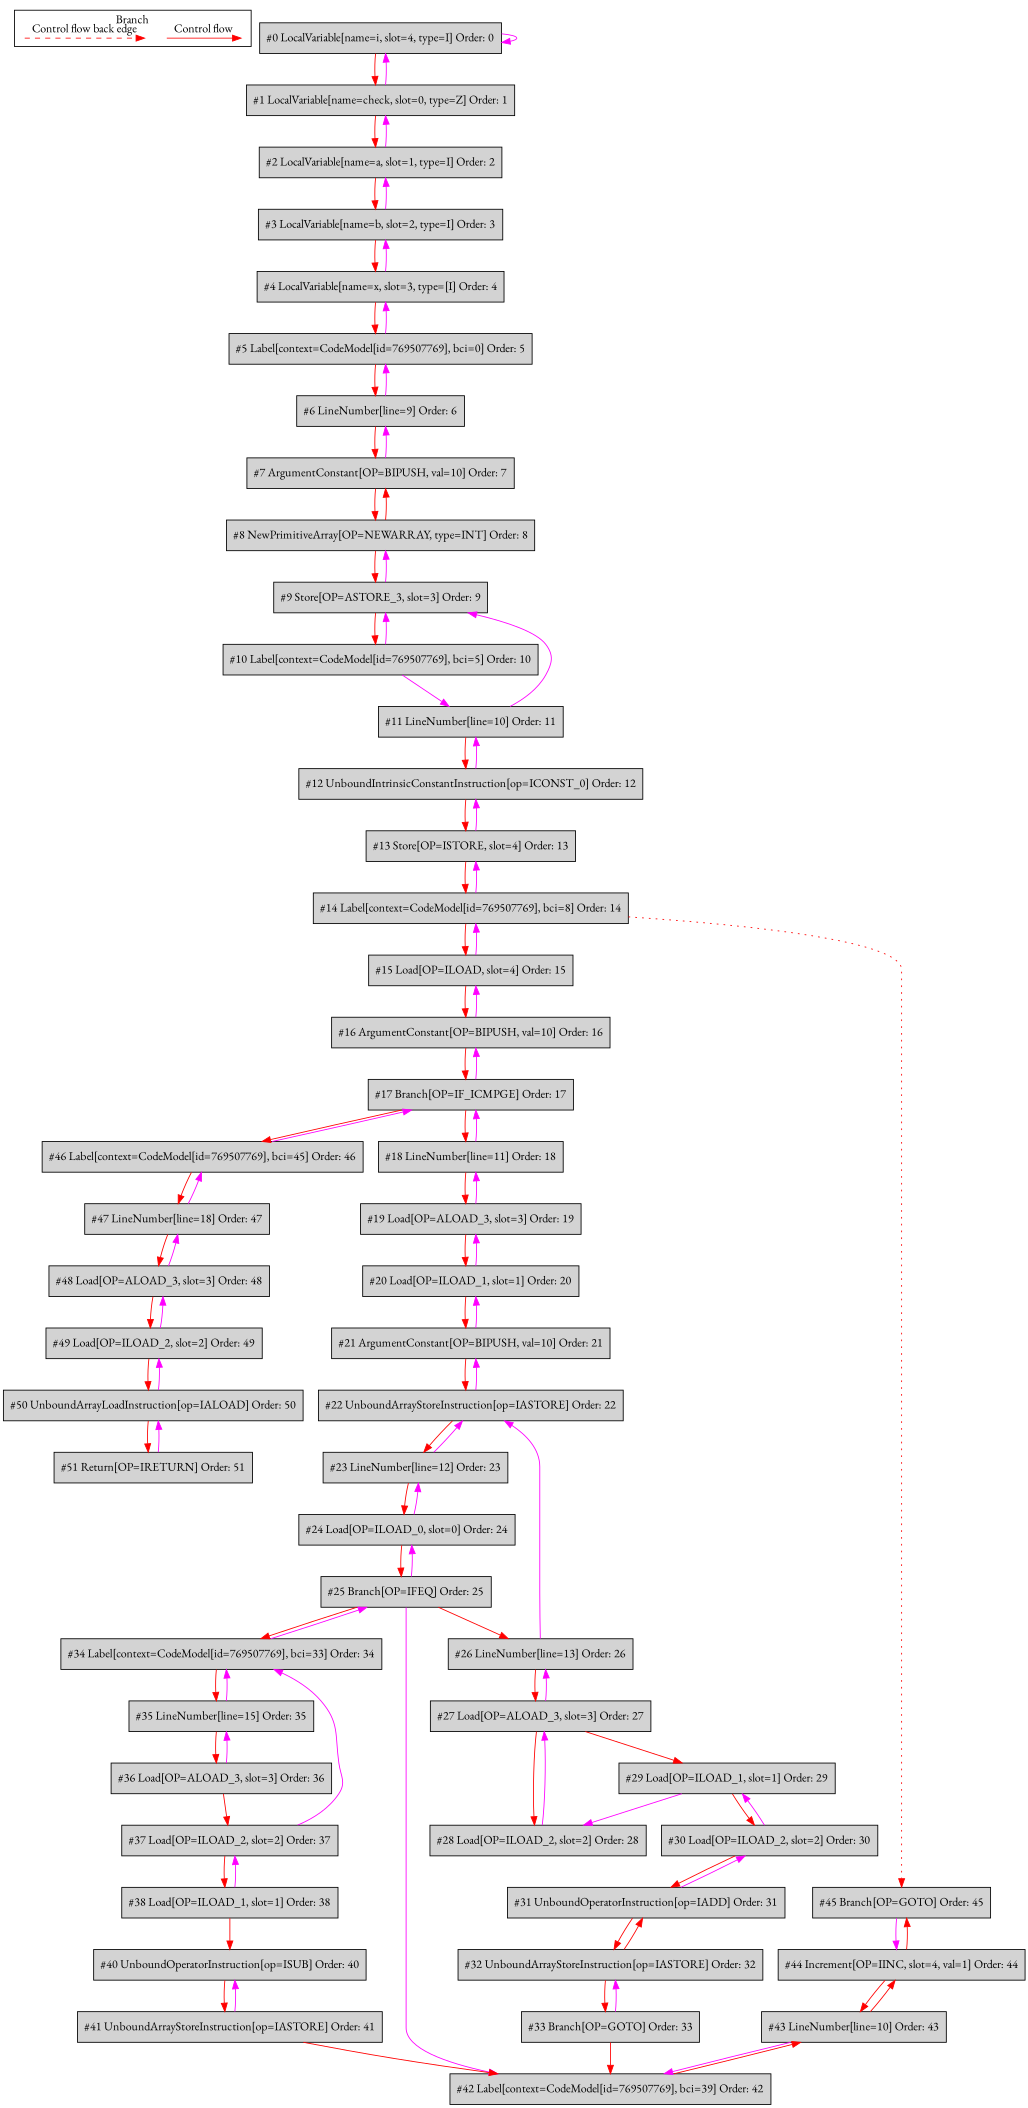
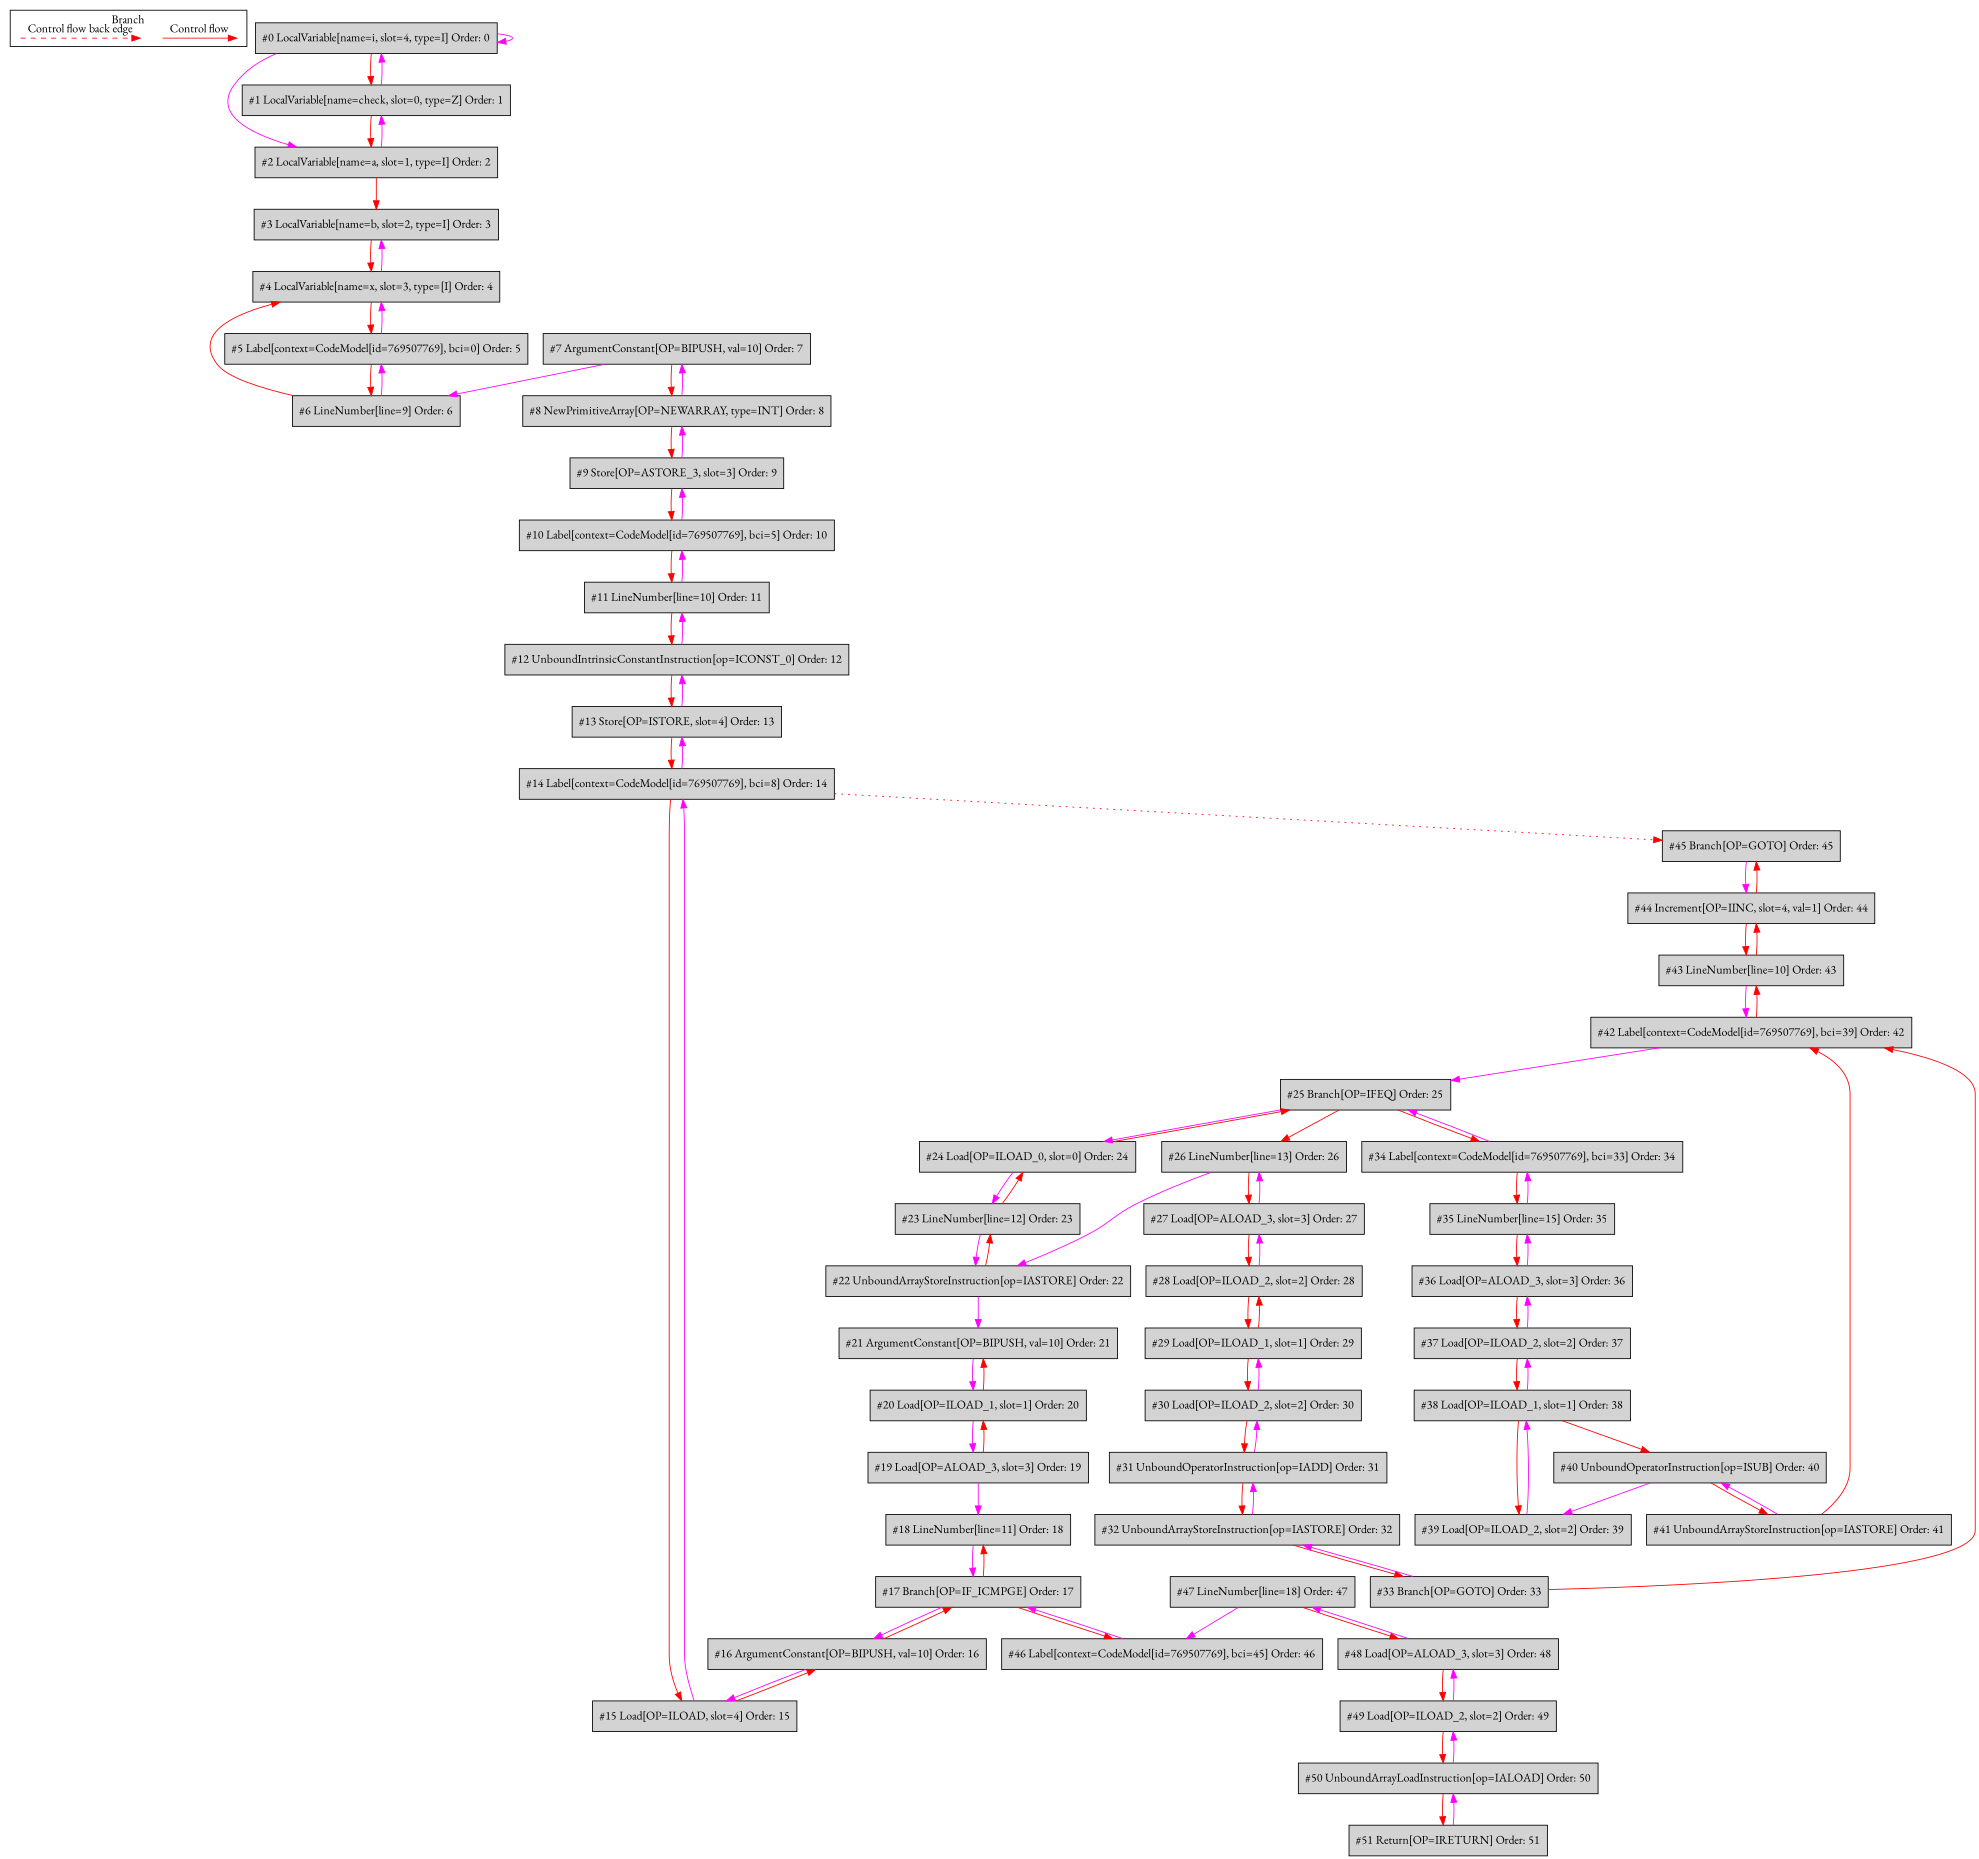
(386, 198) -> (228, 105)
(375, 438) -> (214, 358)
(386, 509) -> (683, 384)
(547, 646) -> (683, 571)
(422, 688) -> (671, 562)
(186, 1184) -> none
(465, 1184) -> none
(465, 1370) -> none
none -> (1523, 1530)
(630, 1746) -> (1248, 1308)
(337, 1748) -> (1528, 1317)
(637, 1808) -> (1259, 1317)
(406, 1867) -> (1559, 1064)
(632, 1938) -> (1253, 1503)
